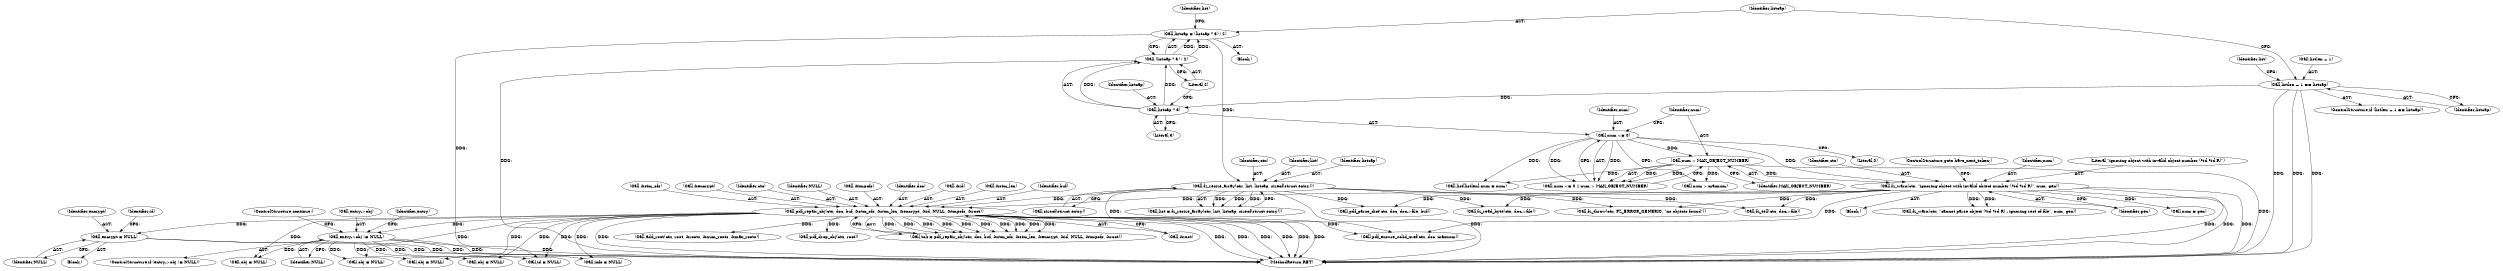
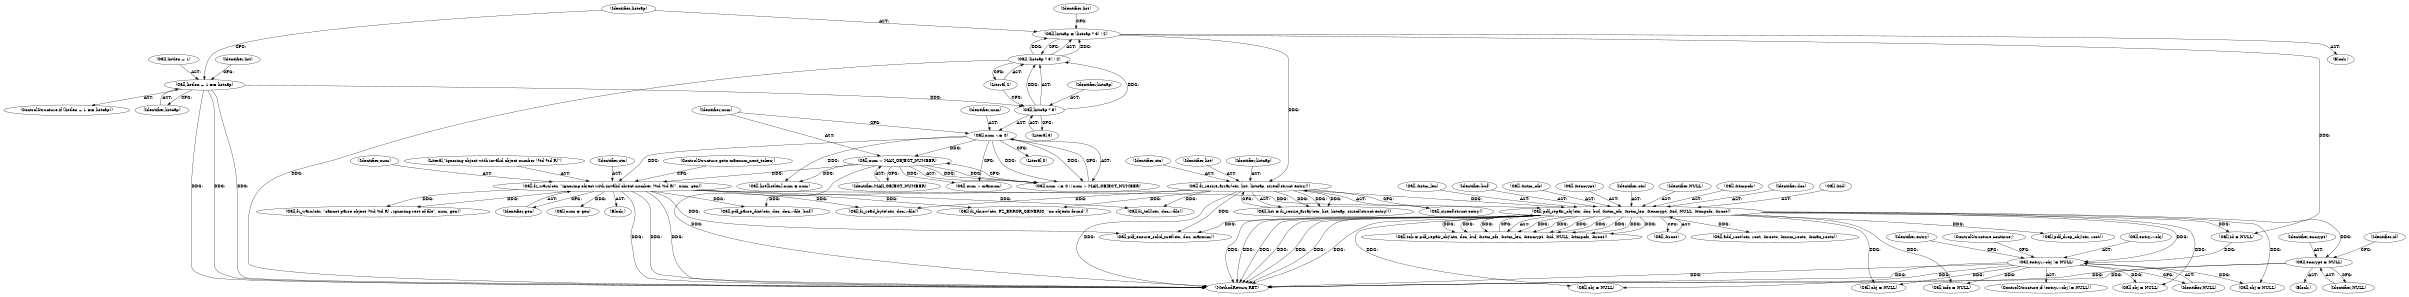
(1949, 161) -> (728, 161)
(447, 257) -> (2162, 260)
